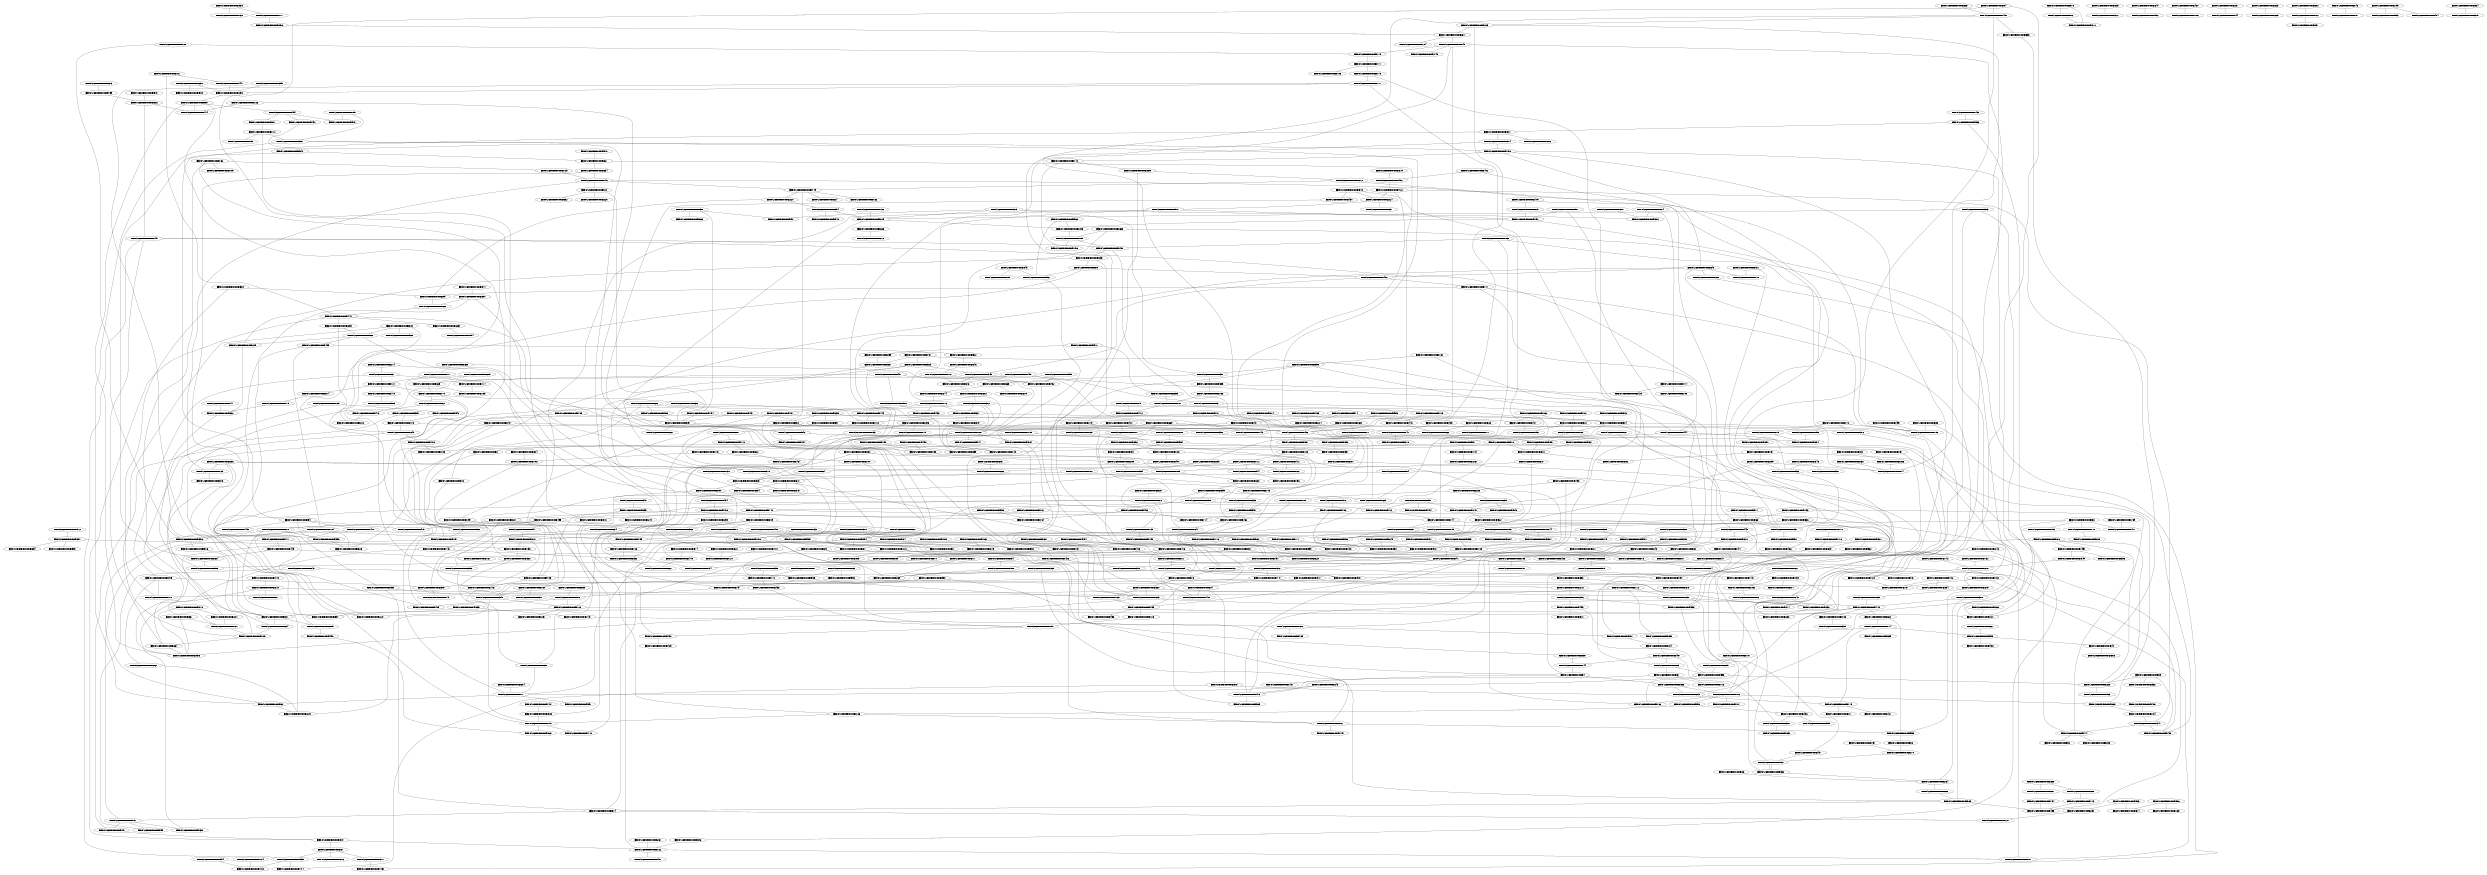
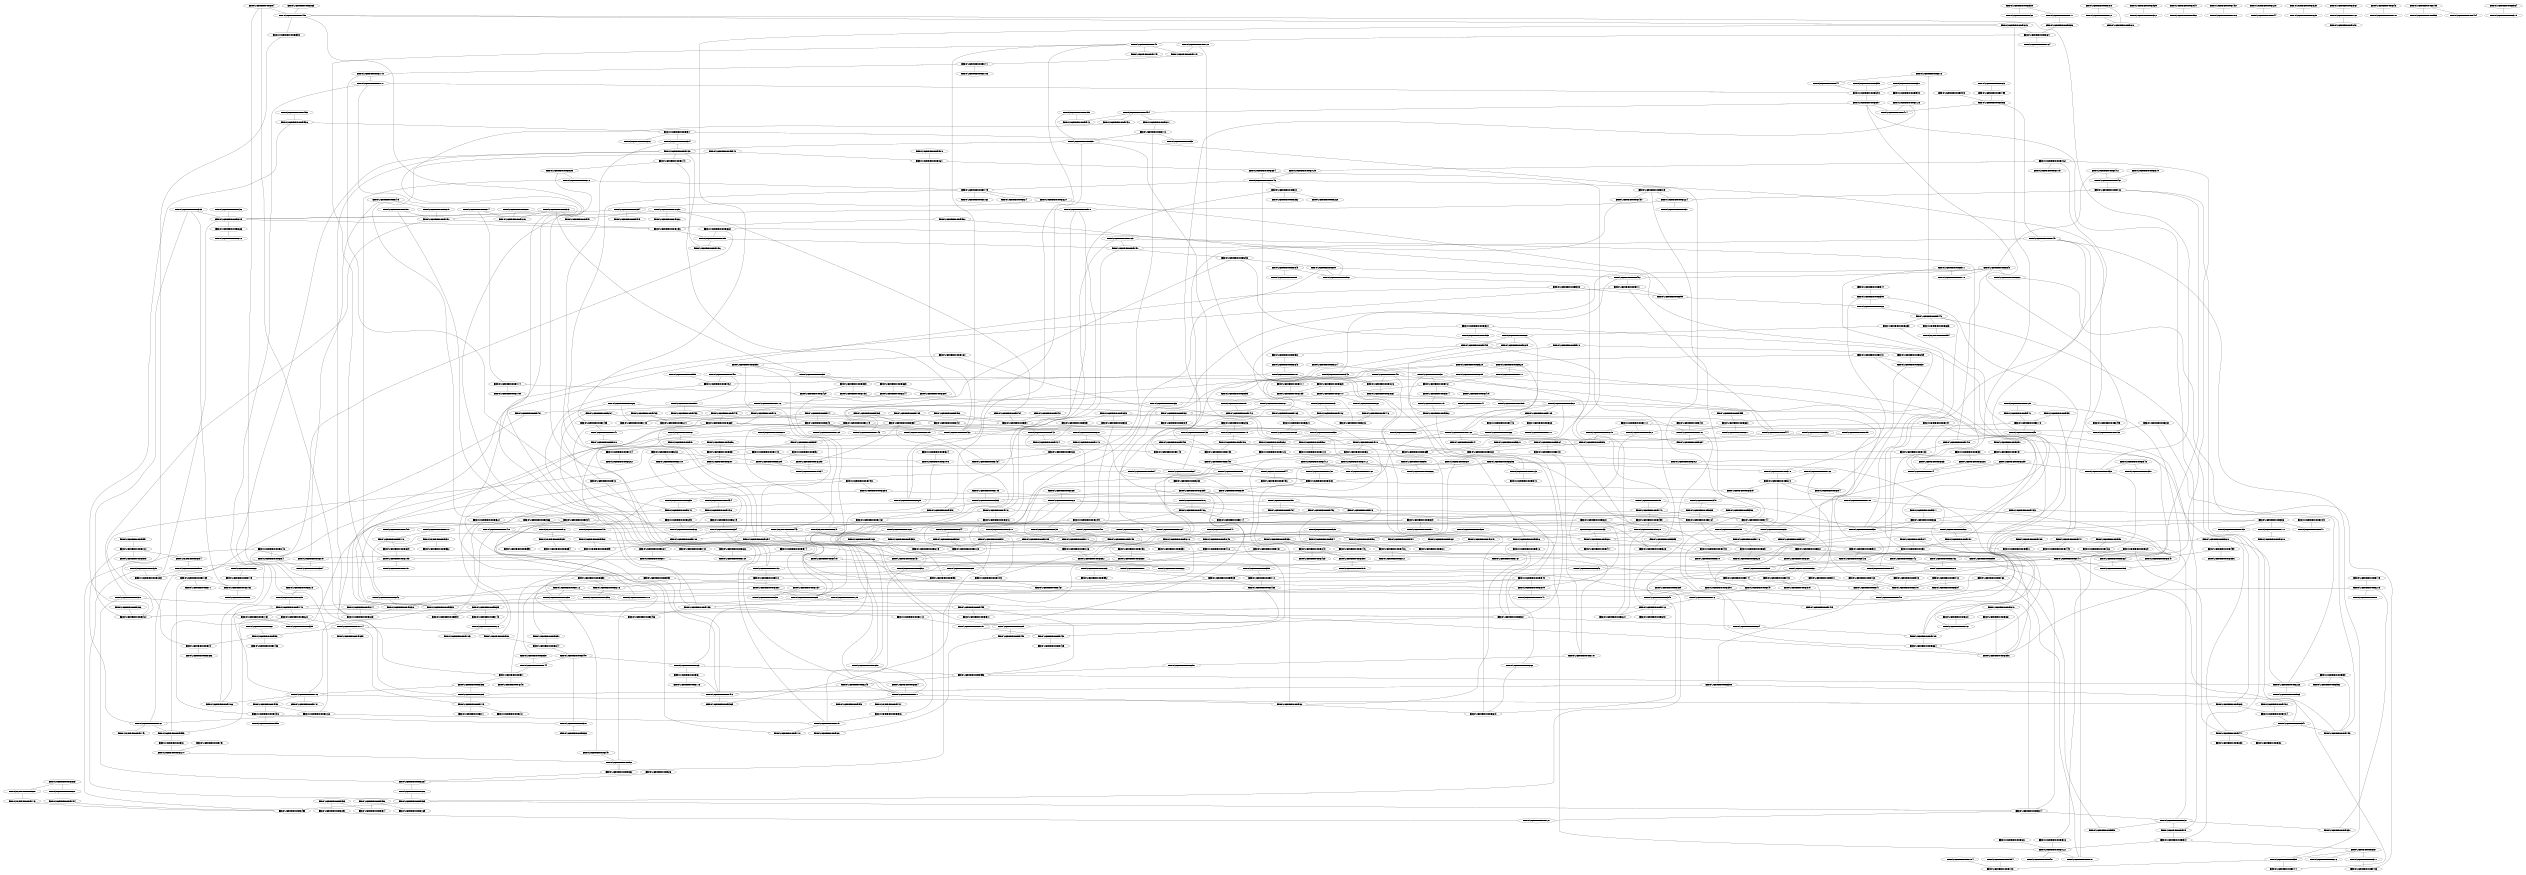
(1504, 510) -> none
